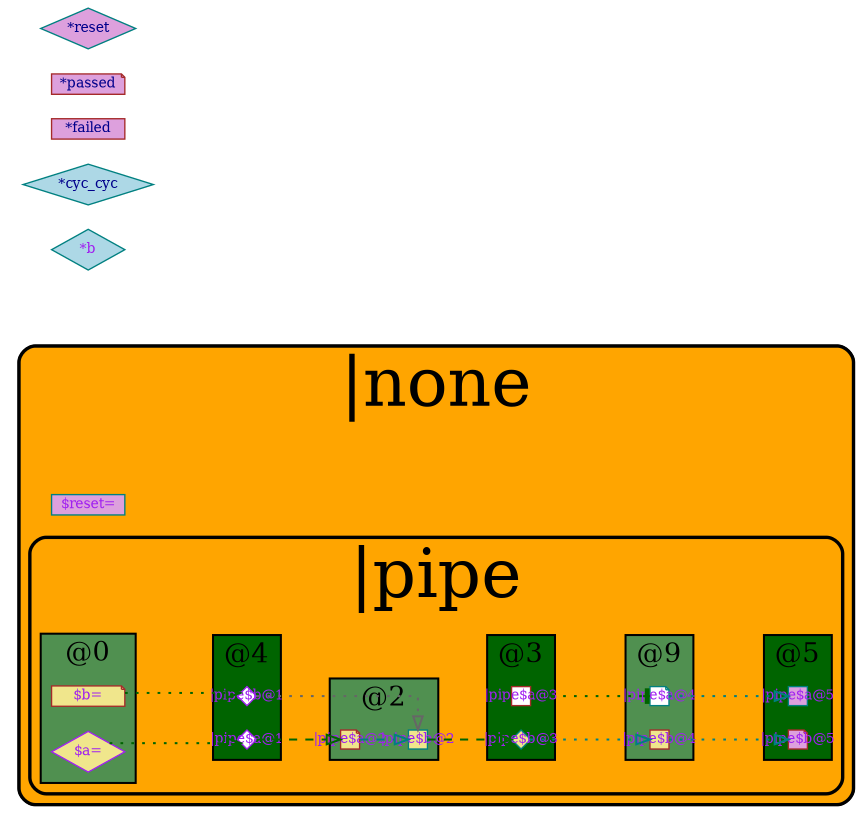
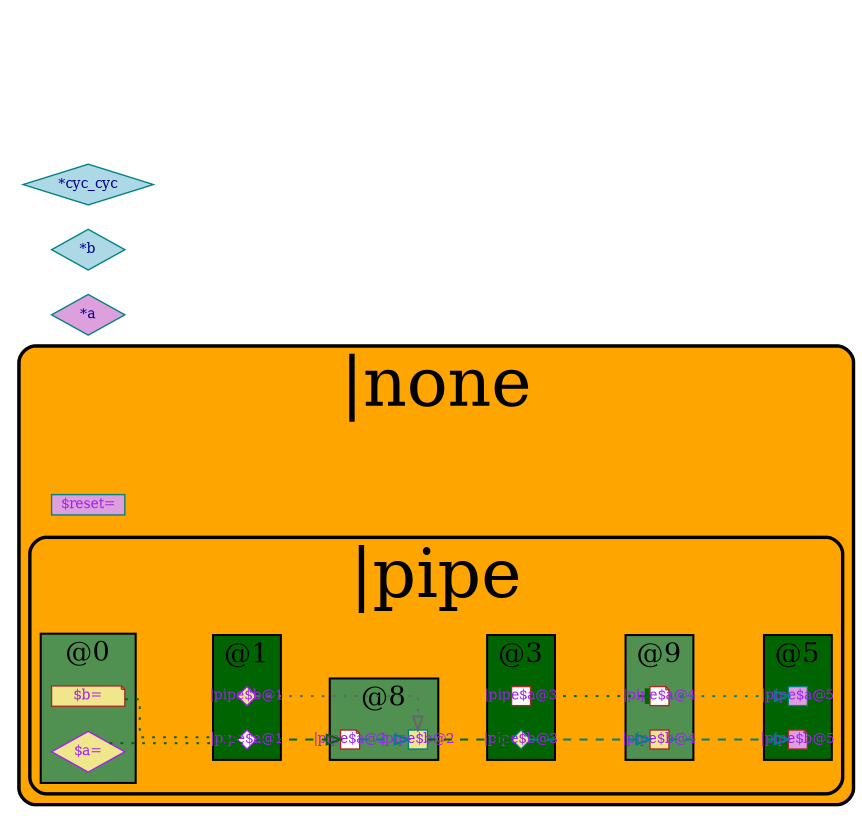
(88, 28) -> none
(88, 84) -> none
(88, 129) -> none
(88, 250) -> (88, 250)
none -> (88, 315)
(247, 655) -> (247, 655)
(176, 693) -> (157, 737)
(247, 696) -> (247, 696)
(659, 696) -> (659, 696)
(384, 699) -> (384, 699)
(350, 740) -> (350, 740)
(583, 740) -> (583, 740)
(722, 740) -> (722, 740)
